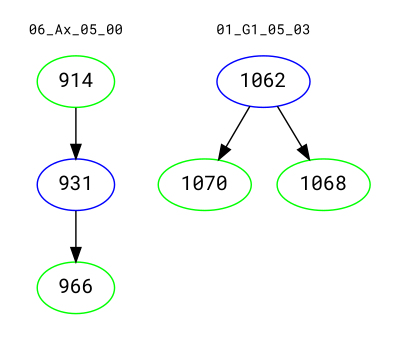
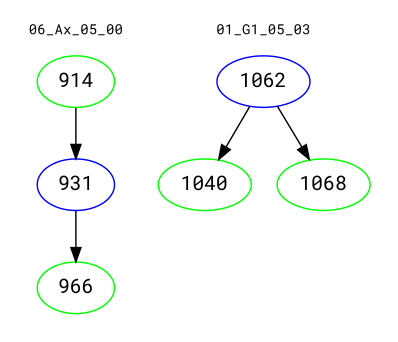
(205, 185) -> (205, 185)
